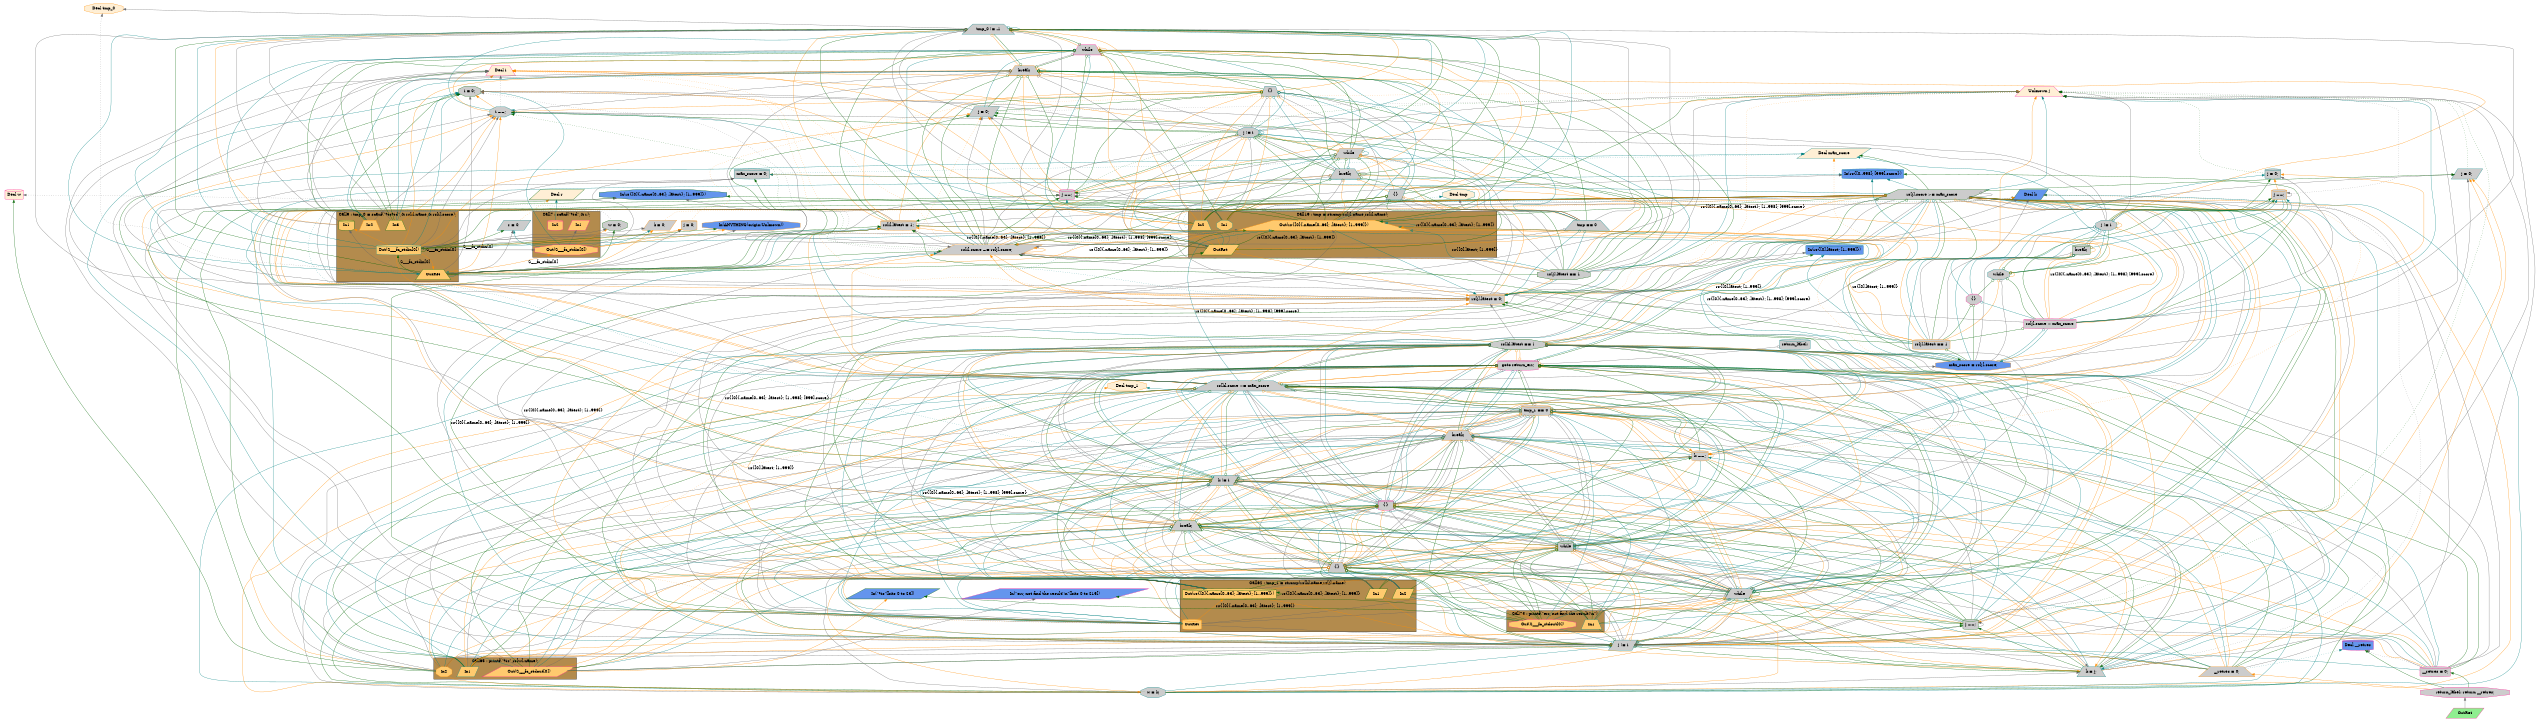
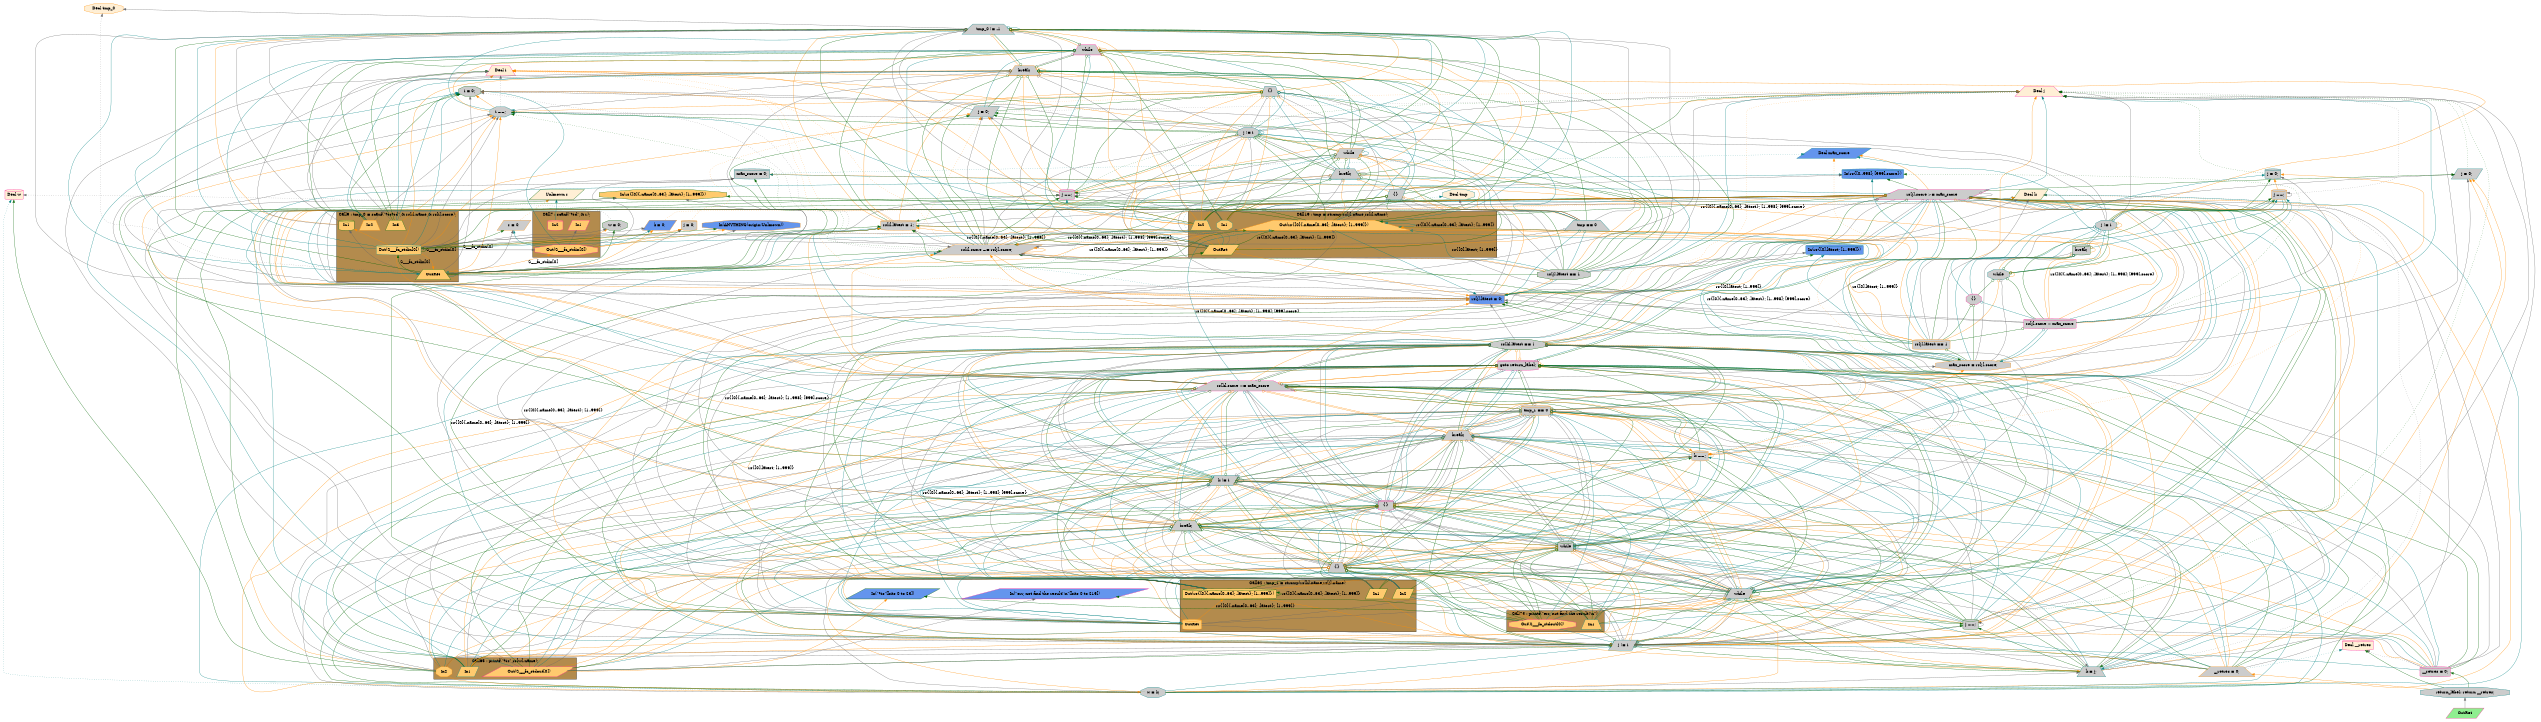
(2067, 34) -> (1766, 311)
(2039, 91) -> (2039, 91)
(738, 125) -> (738, 125)
(1834, 153) -> (1834, 153)
(1899, 166) -> (1899, 166)
(422, 173) -> none
(2259, 183) -> (2259, 183)
(1904, 185) -> (1904, 185)
(557, 195) -> (557, 195)
(663, 195) -> (663, 195)
(1932, 195) -> (1932, 195)
(2030, 195) -> (2030, 195)
(514, 225) -> (514, 225)
(660, 225) -> (660, 225)
(311, 260) -> (311, 260)
(1487, 299) -> (1487, 299)
(1795, 345) -> none
(398, 361) -> none
(1805, 363) -> (1805, 363)
(1518, 365) -> (1518, 365)
(1973, 365) -> (1973, 365)
(1127, 386) -> none
(1243, 386) -> (1243, 386)
(1409, 400) -> (1409, 400)
(1371, 427) -> none
(1680, 521) -> (1680, 521)
(1967, 521) -> (1845, 424)
(2358, 645) -> (2358, 645)
none -> (336, 685)
(2465, 692) -> (2465, 692)
